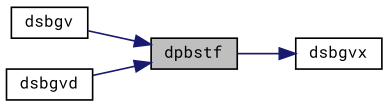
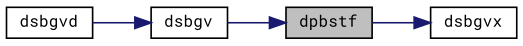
(114, 71) -> (114, 23)
